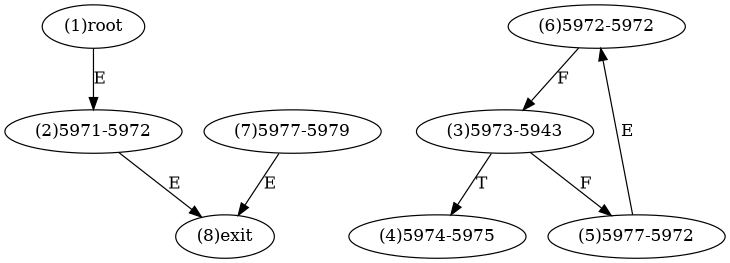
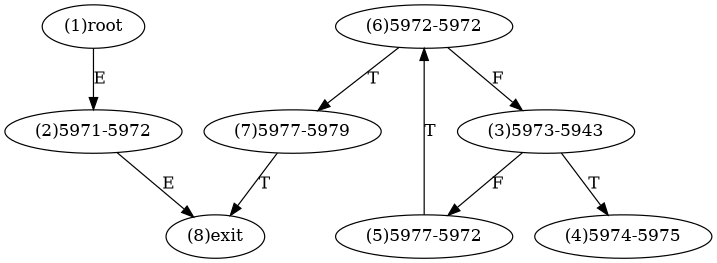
none -> (363, 75)
(628, 132) -> (430, 132)
(270, 184) -> (265, 184)
